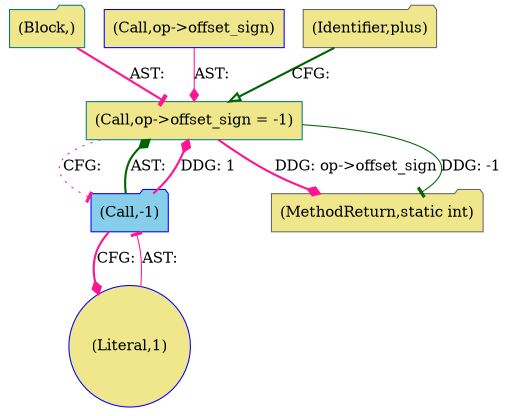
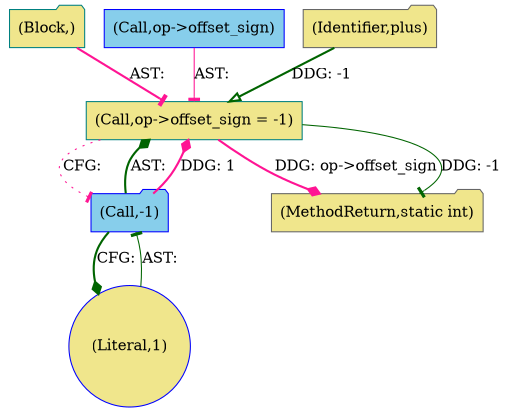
(194, 29) -> (194, 29)
(194, 68) -> (194, 72)
(313, 75) -> (322, 75)
(95, 255) -> (95, 255)
(141, 262) -> (141, 262)
